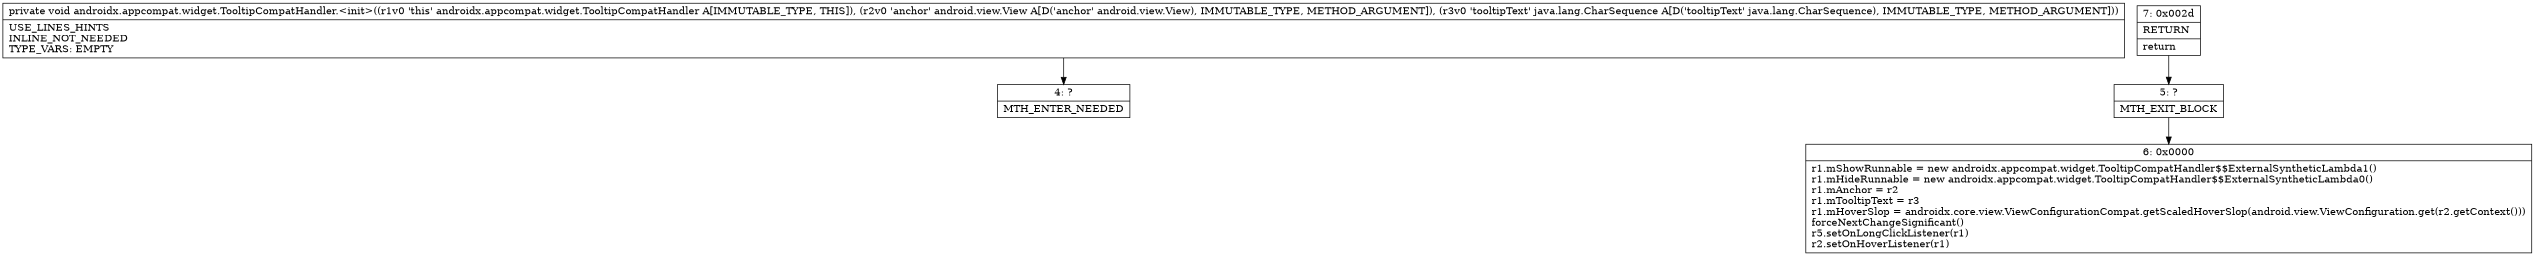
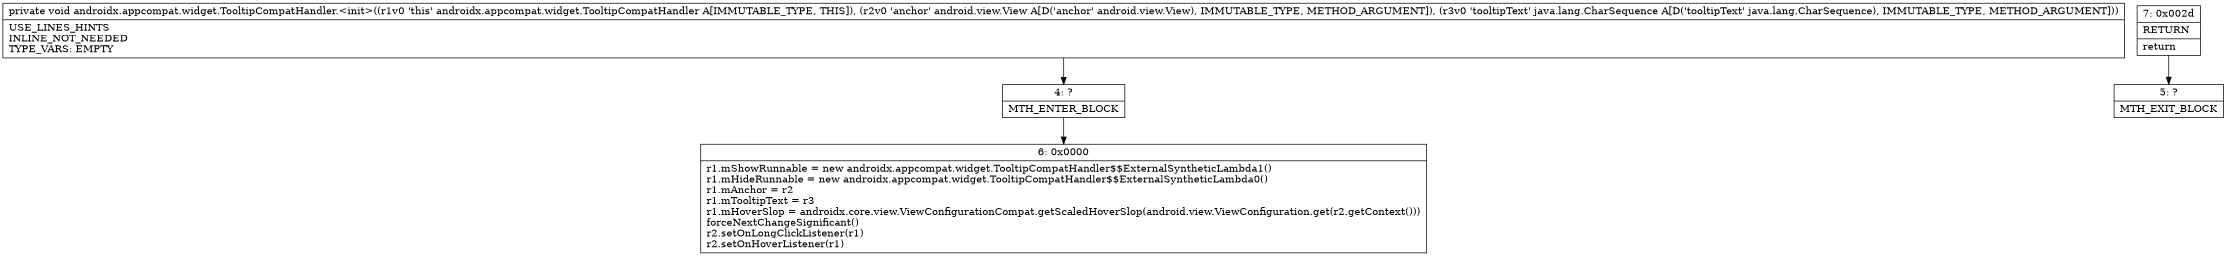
(1064, 109) -> (1064, 109)
(2169, 127) -> (1064, 127)
(1890, 233) -> (785, 233)
